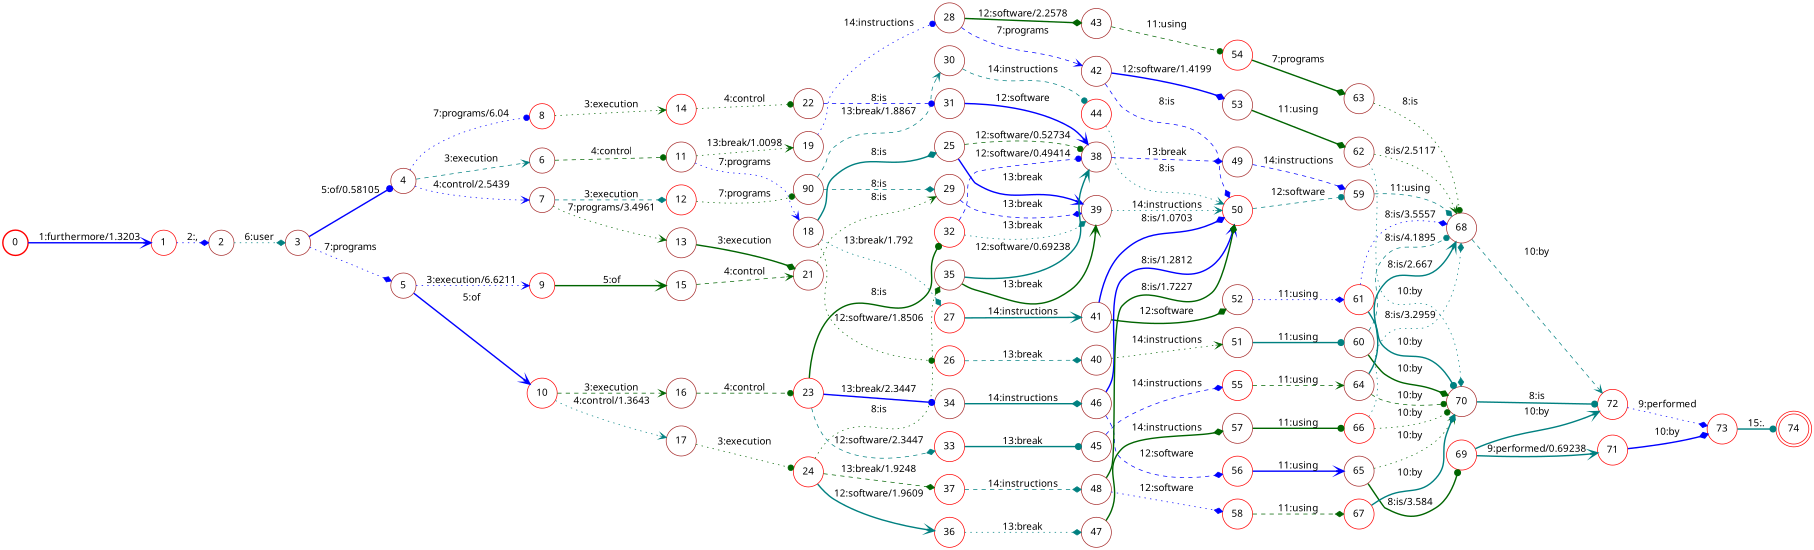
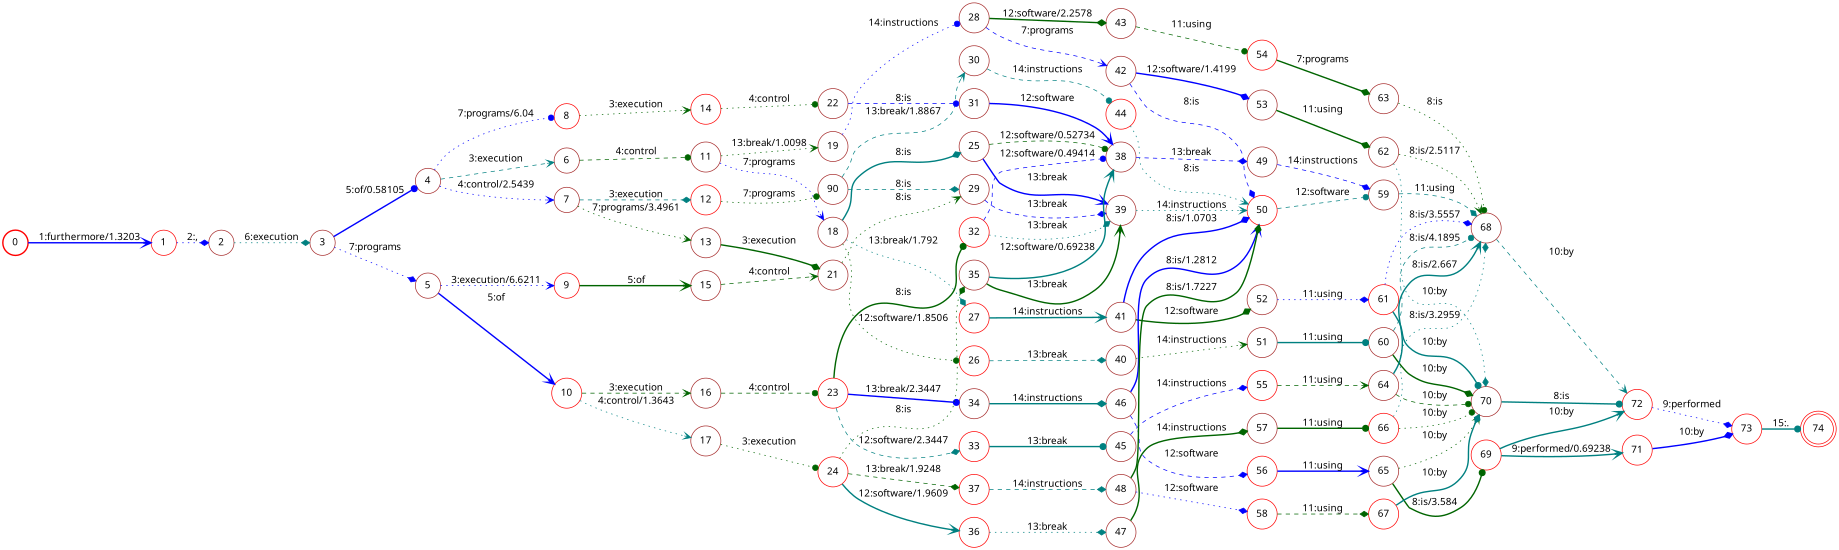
(260, 238) -> (272, 238)
